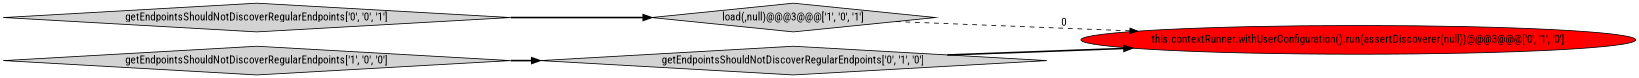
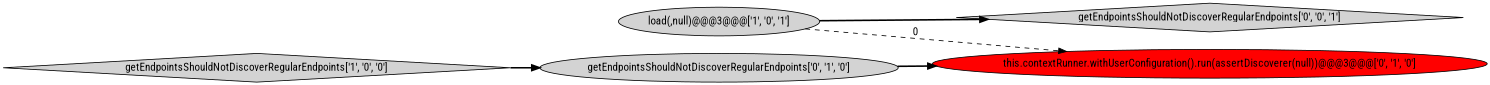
(577, 18) -> (899, 20)
(793, 18) -> (719, 22)
(793, 61) -> (719, 68)
